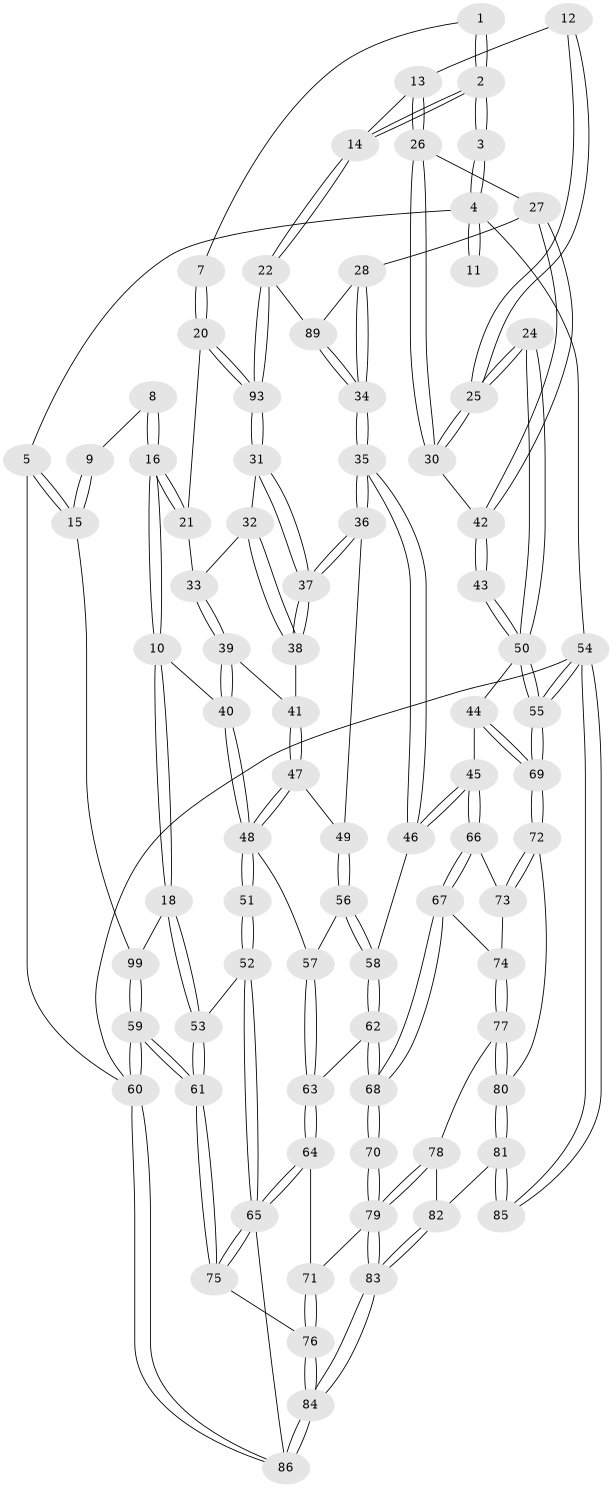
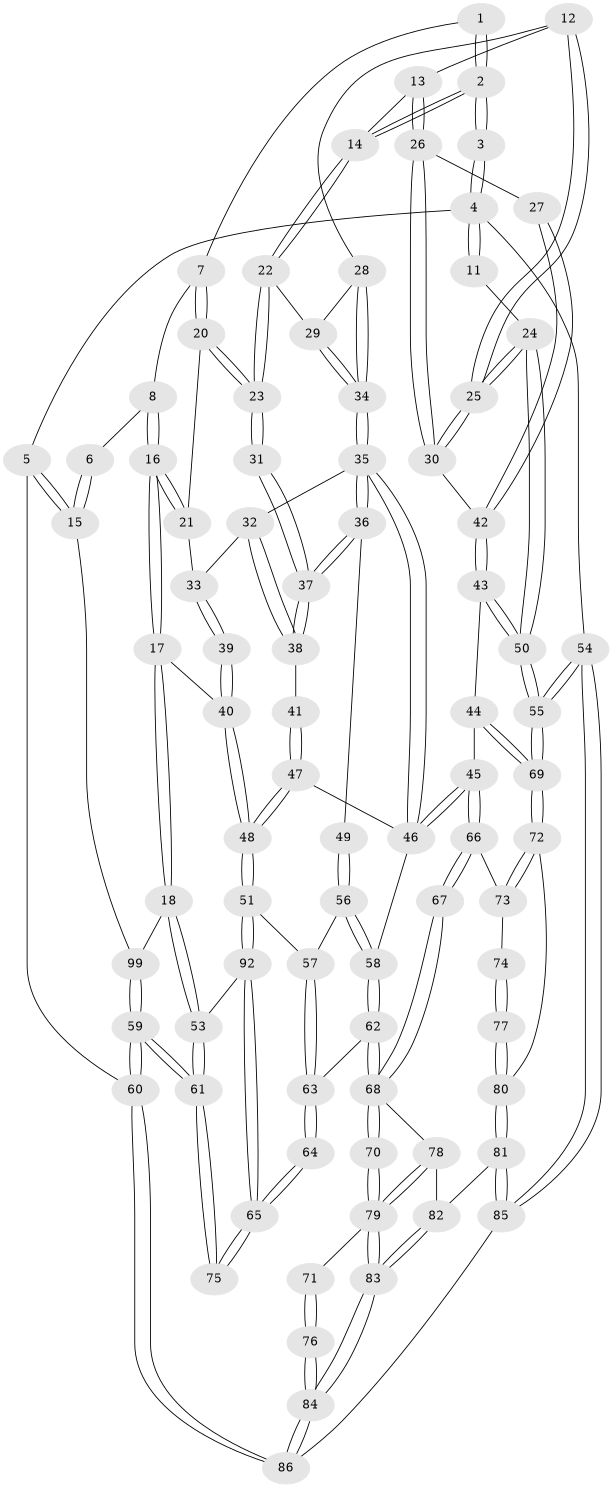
(452, 243) -> (359, 79)
none -> (505, 306)
none -> (165, 331)
(313, 334) -> (313, 334)
(257, 397) -> (257, 397)
(90, 460) -> (90, 460)
(254, 492) -> (306, 492)
(158, 649) -> (158, 649)
(503, 675) -> (478, 649)
(261, 681) -> none
(249, 769) -> none
(320, 807) -> (354, 807)
(286, 899) -> (279, 933)
(471, 933) -> none
(248, 964) -> (248, 964)
(463, 1088) -> (405, 1122)
(311, 1216) -> none
(259, 1309) -> none
(269, 1342) -> (404, 1350)
